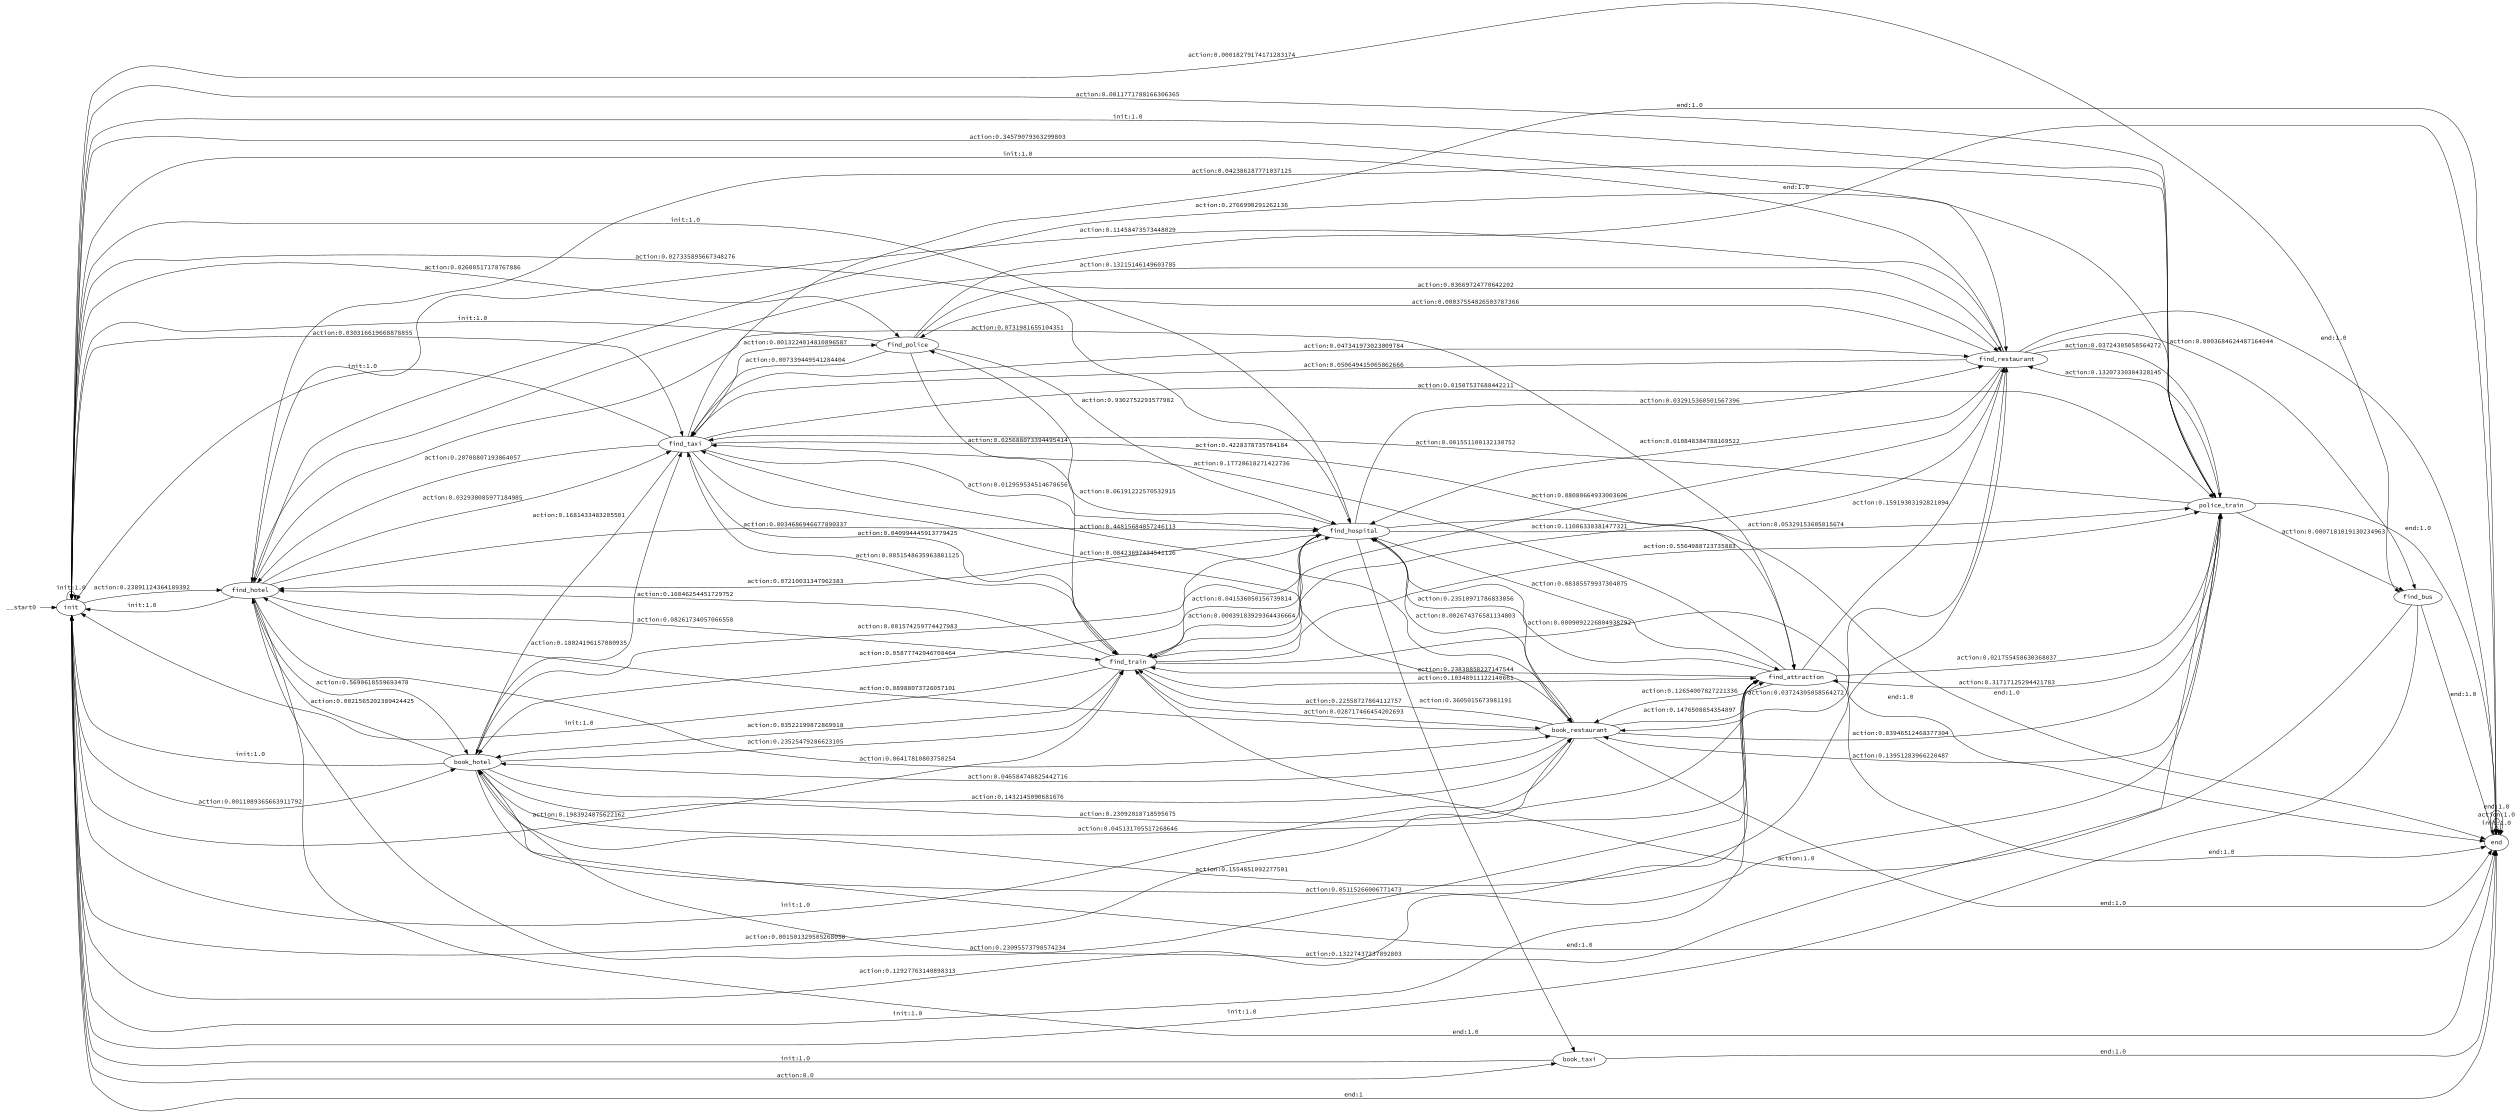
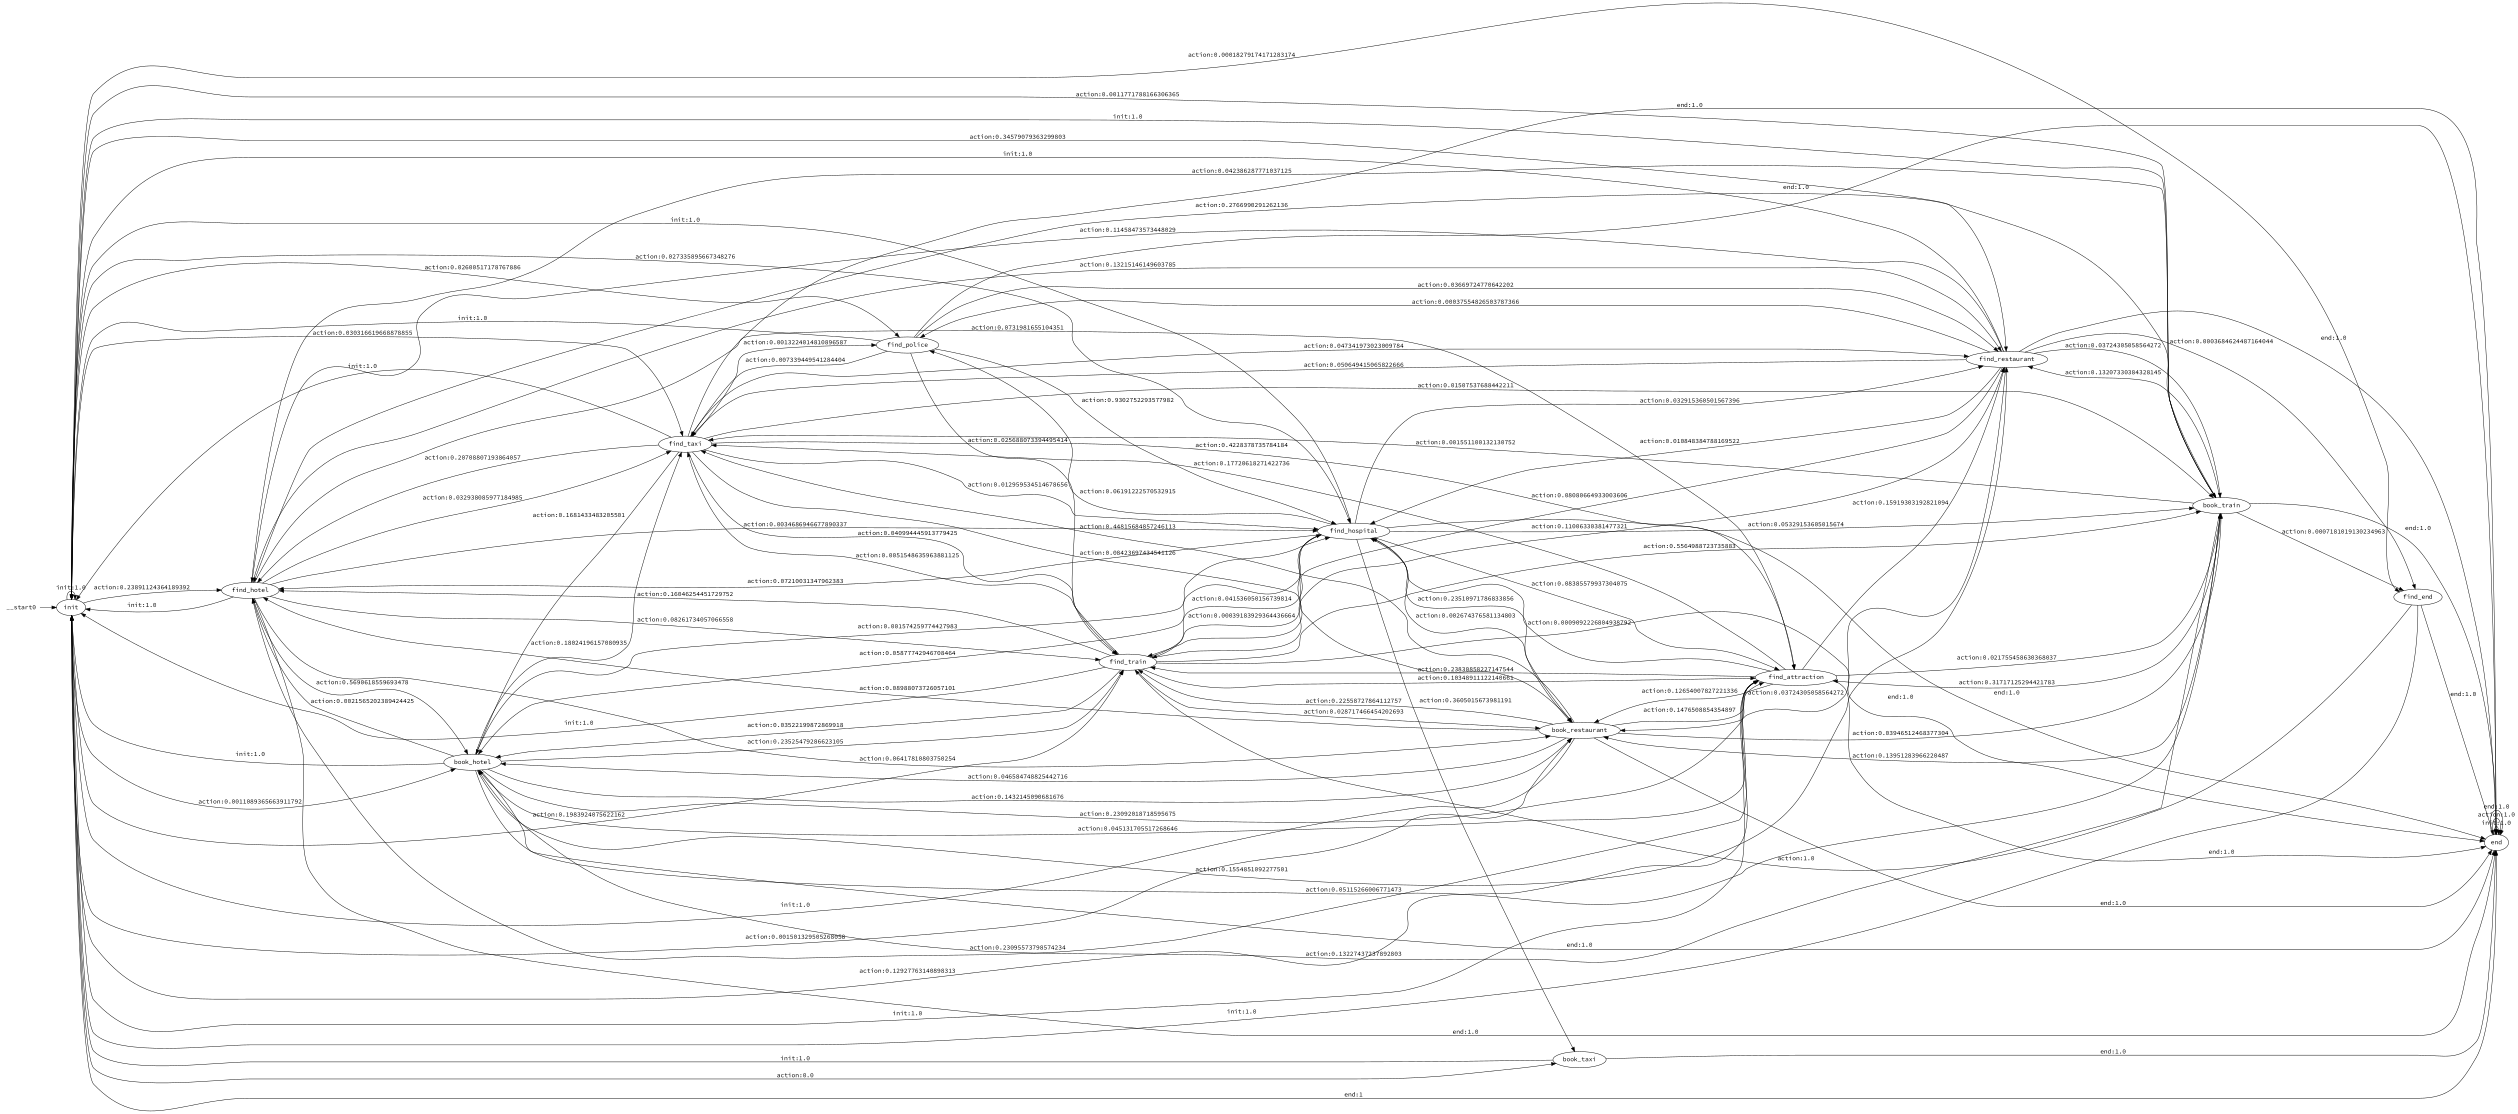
(1354, 365) -> (1354, 365)
(2222, 506) -> (2222, 506)
(2418, 597) -> (2418, 597)
